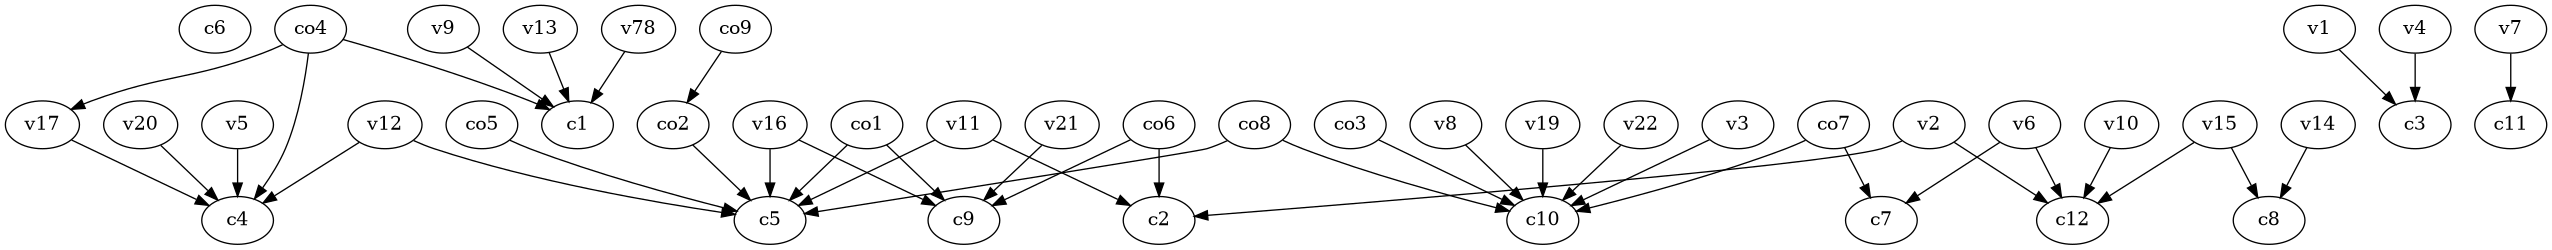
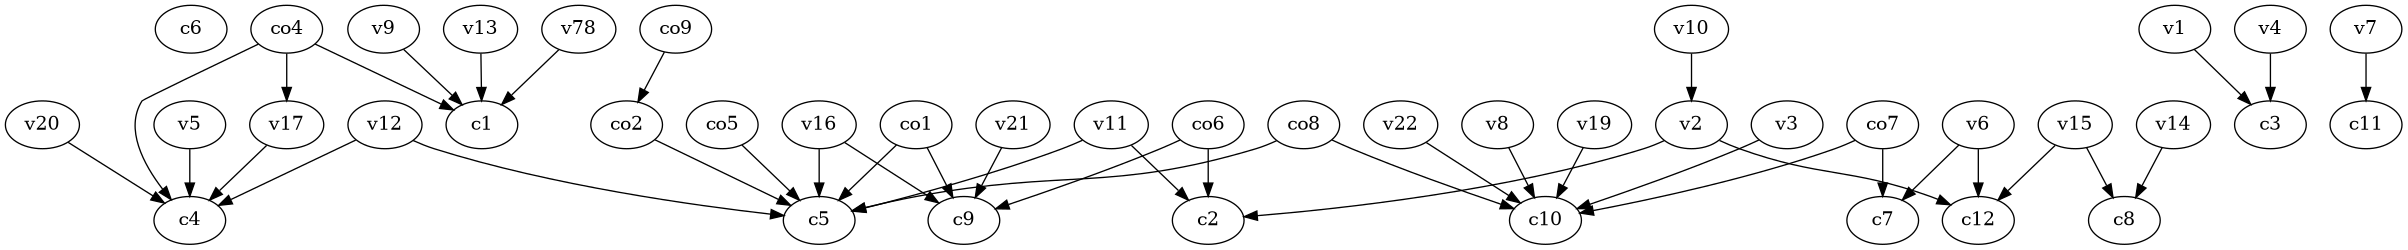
(1350, 125) -> none
(2100, 167) -> (1691, 70)
